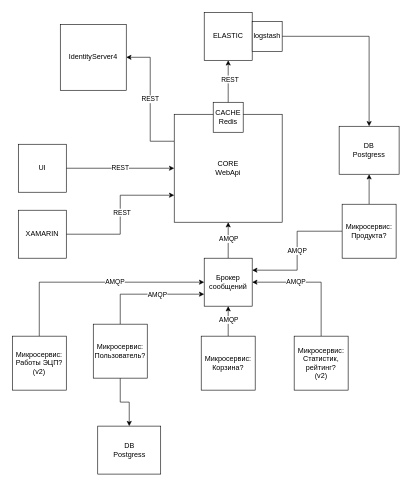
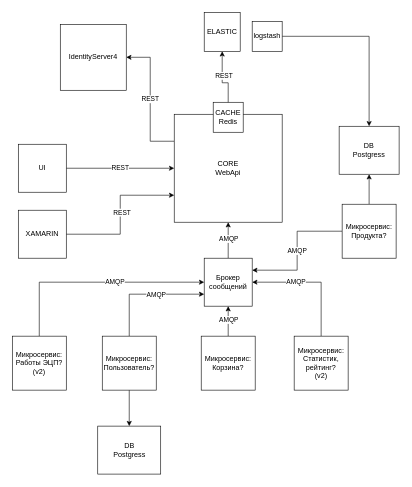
(228, 36) -> (222, 32)
(120, 351) -> (129, 363)
